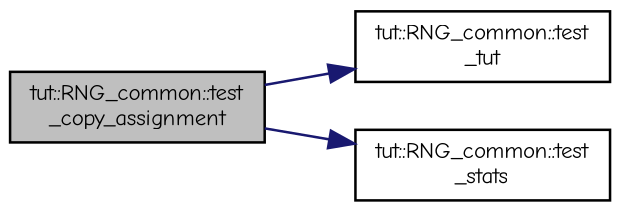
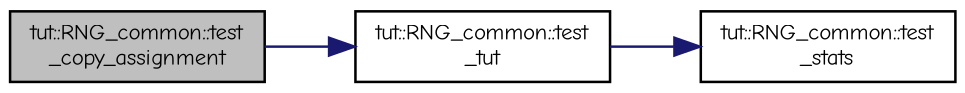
(297, 134) -> (642, 47)
